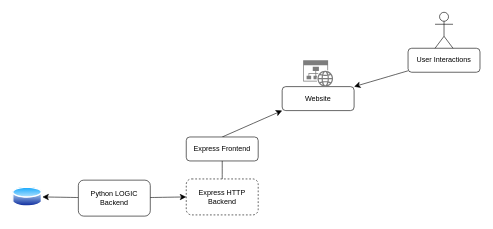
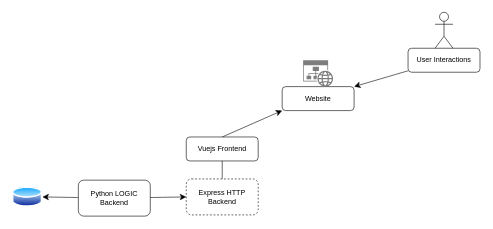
(222, 149) -> (222, 149)
